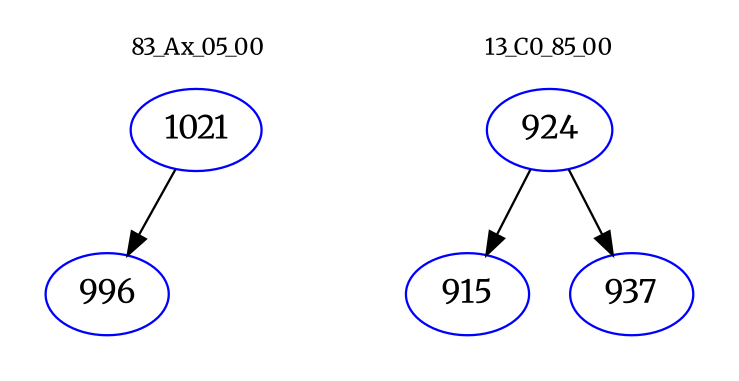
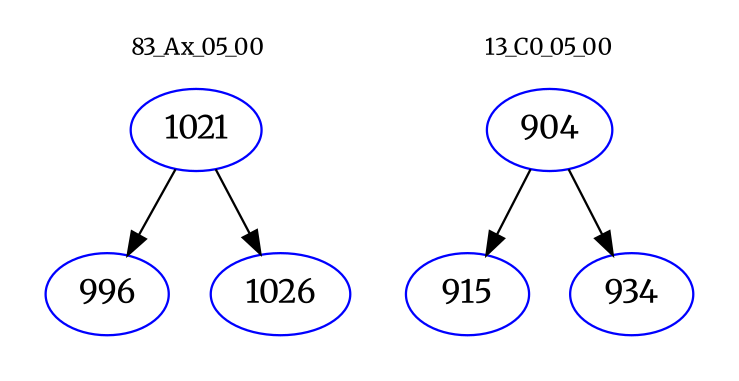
(550, 49) -> (550, 49)
(550, 130) -> (550, 130)
none -> (281, 294)
(632, 294) -> (632, 294)
